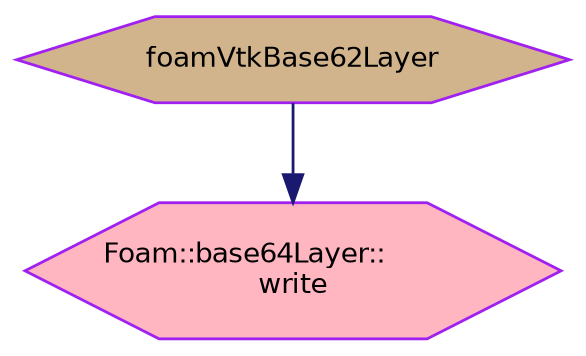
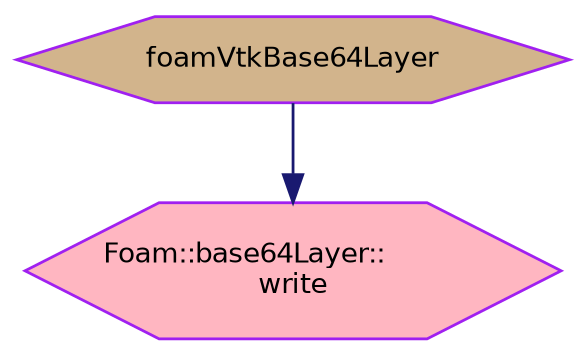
(293, 60) -> (293, 60)
